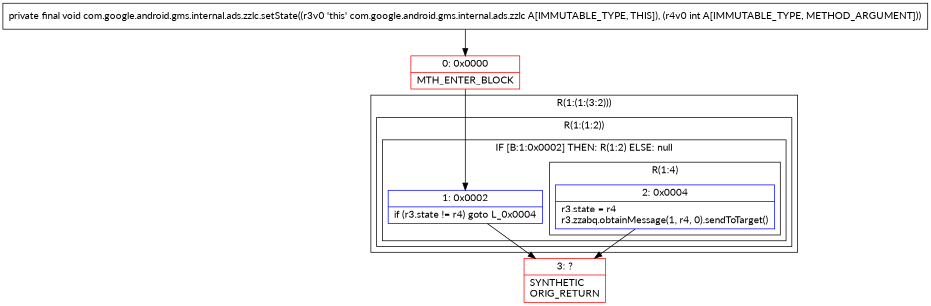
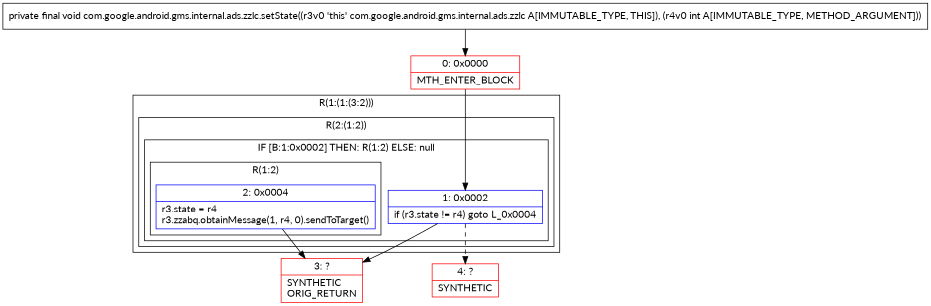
(584, 126) -> (346, 126)
(665, 170) -> (266, 170)
none -> (465, 280)
